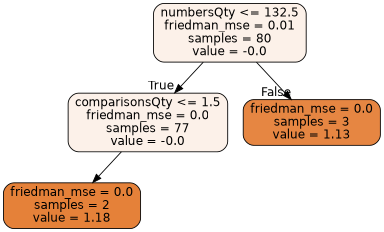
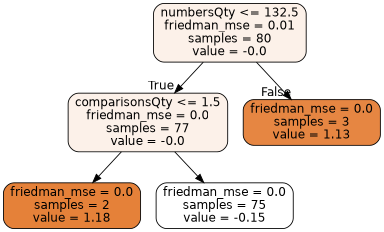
none -> (225, 206)
